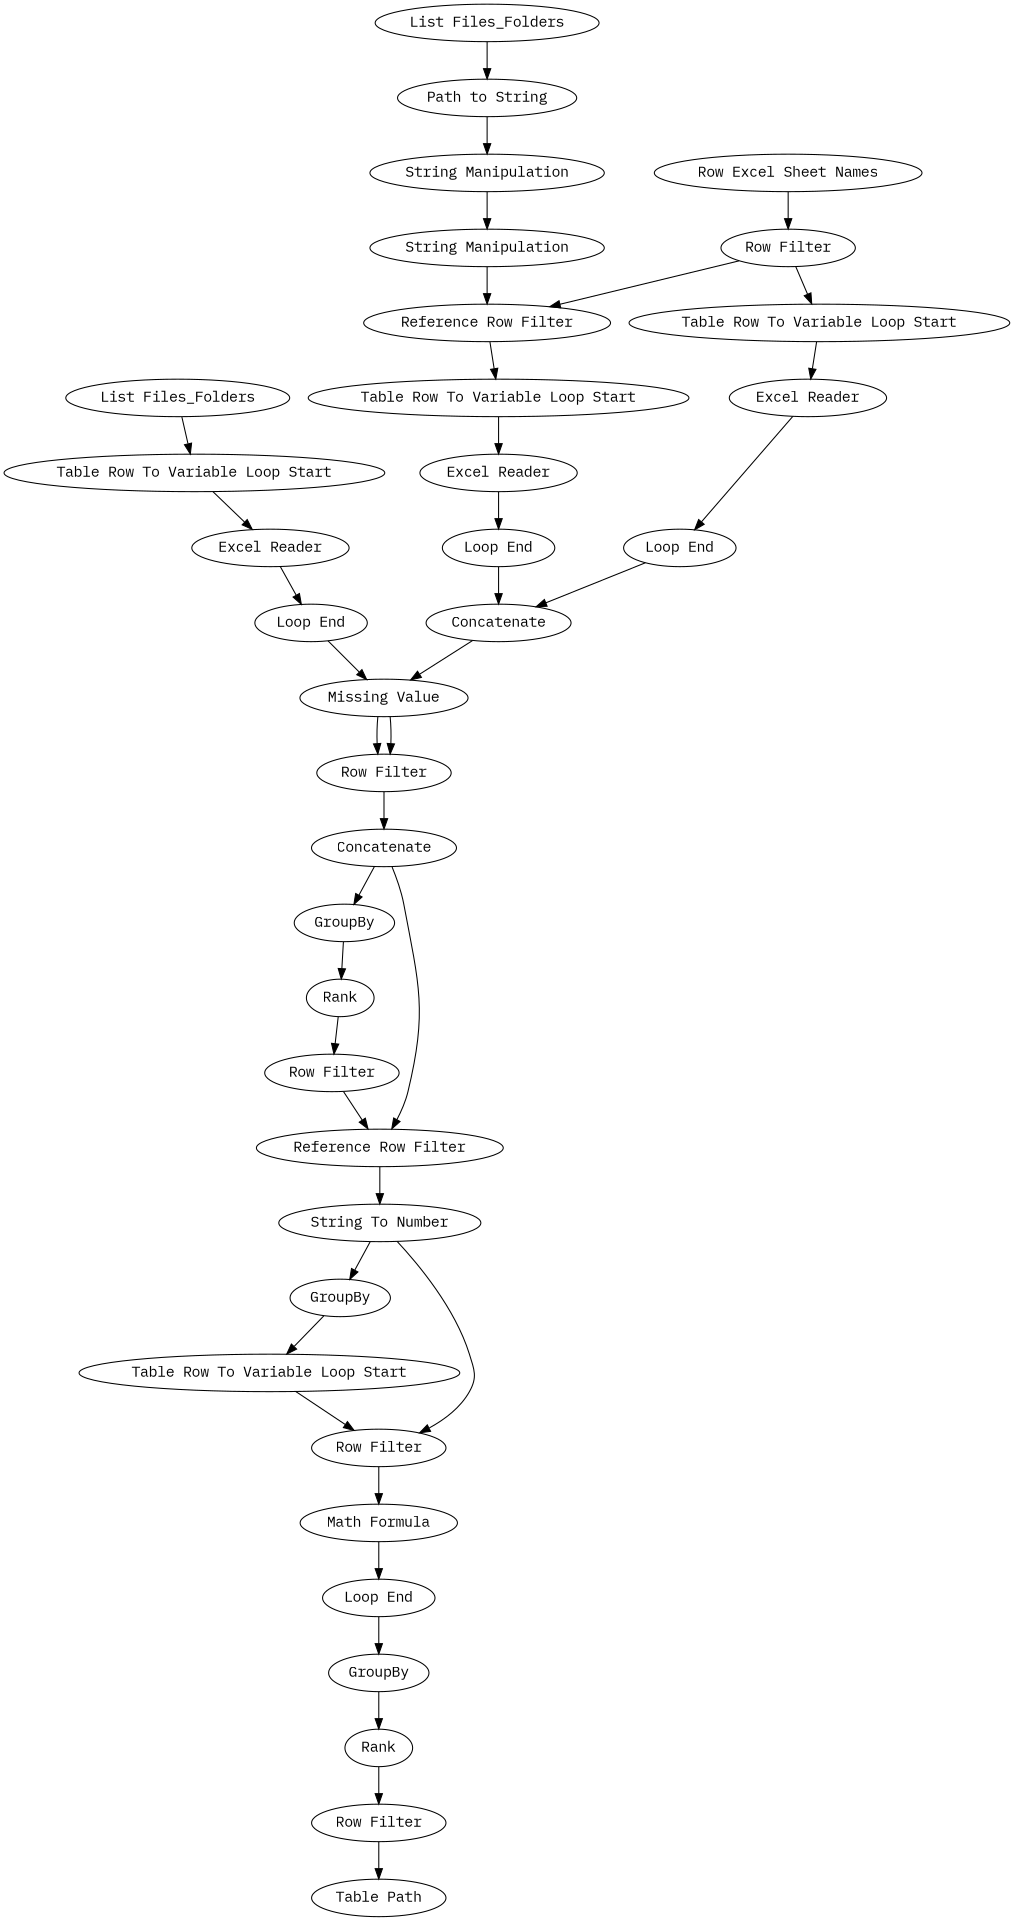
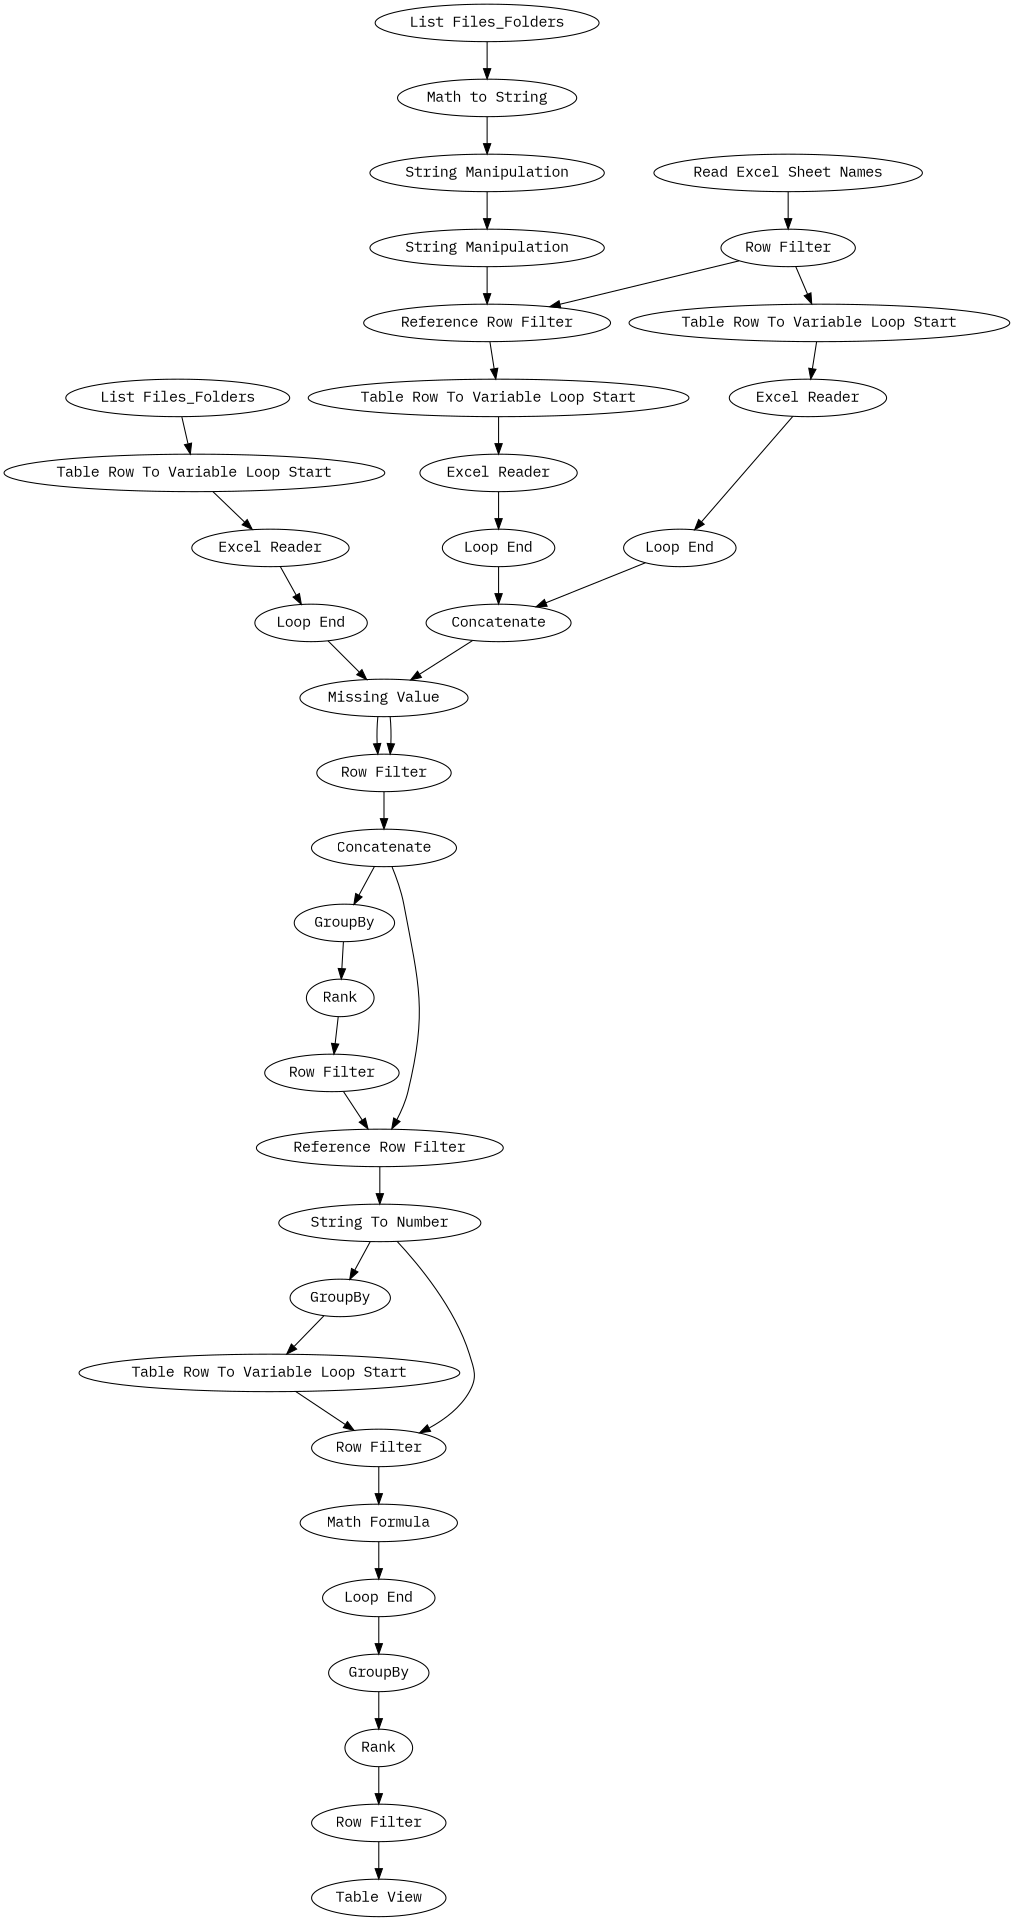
(487, 98) -> (487, 98)
(788, 173) -> (788, 173)
(379, 1898) -> (379, 1898)
